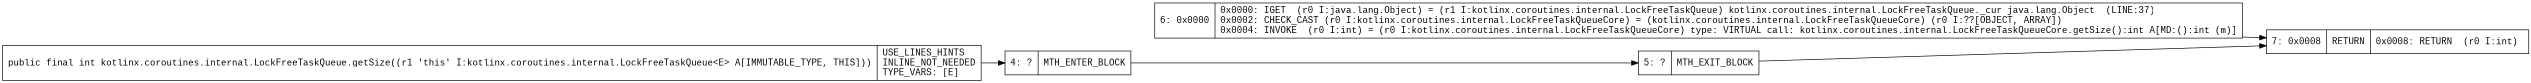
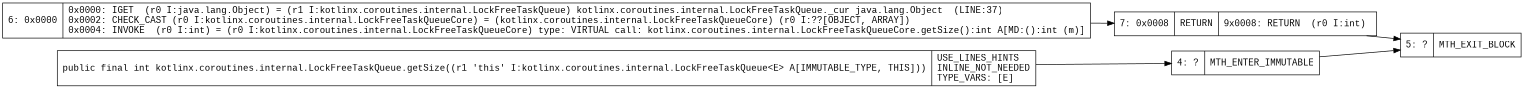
(2450, 41) -> (1298, 24)
(2009, 54) -> (1380, 37)
(1085, 63) -> (1262, 63)
